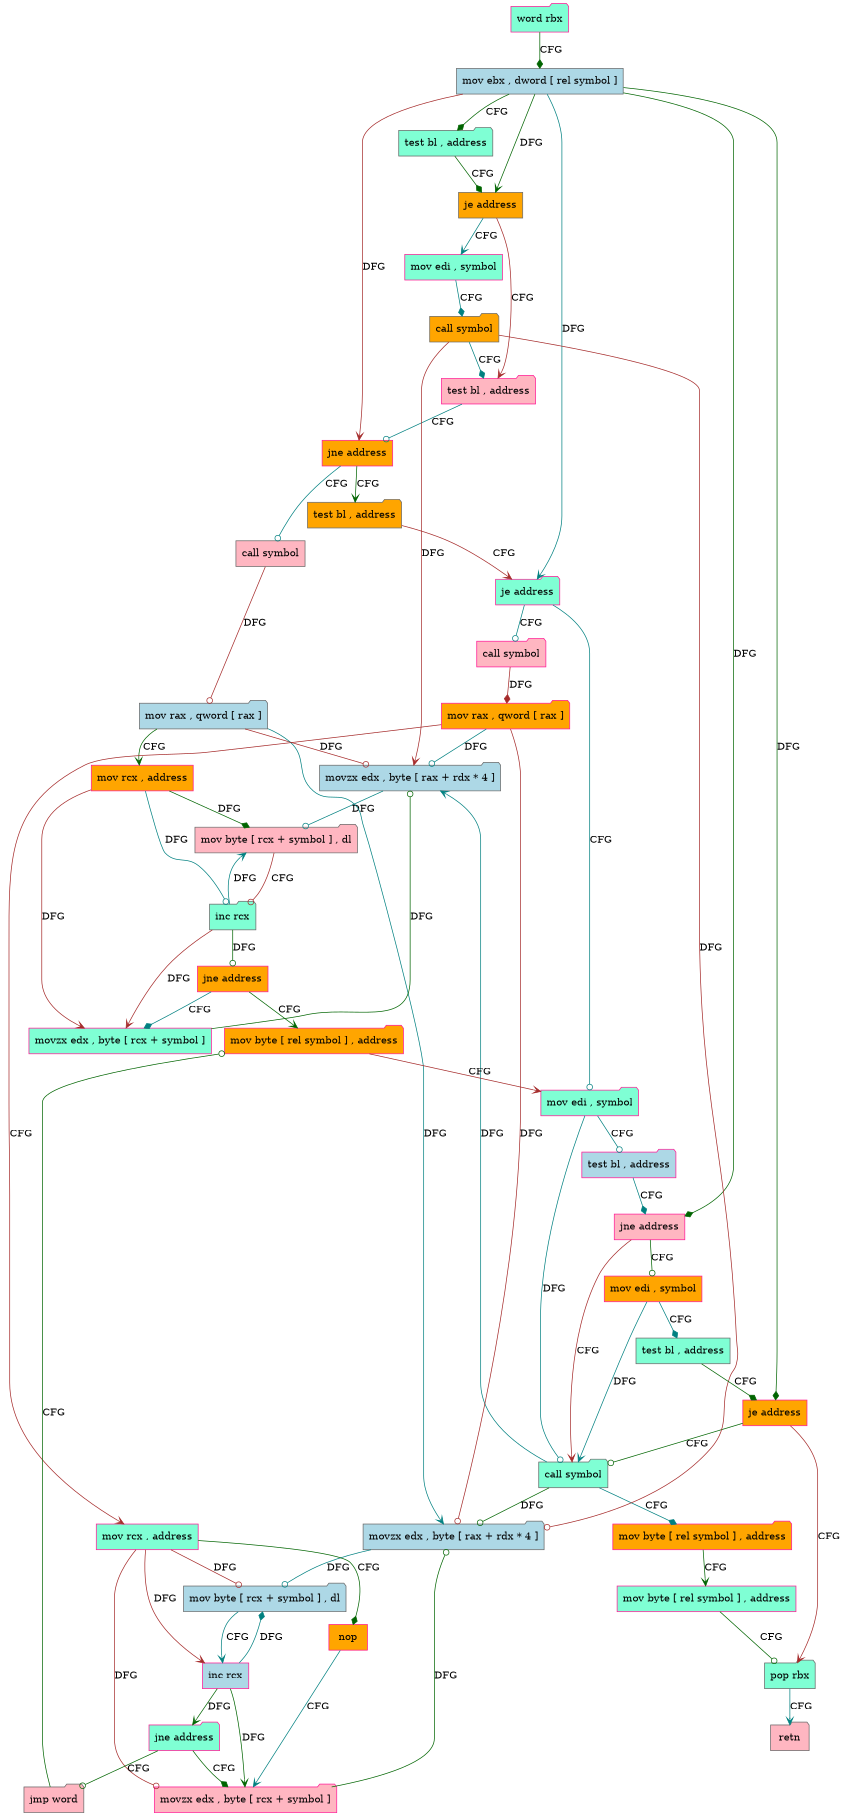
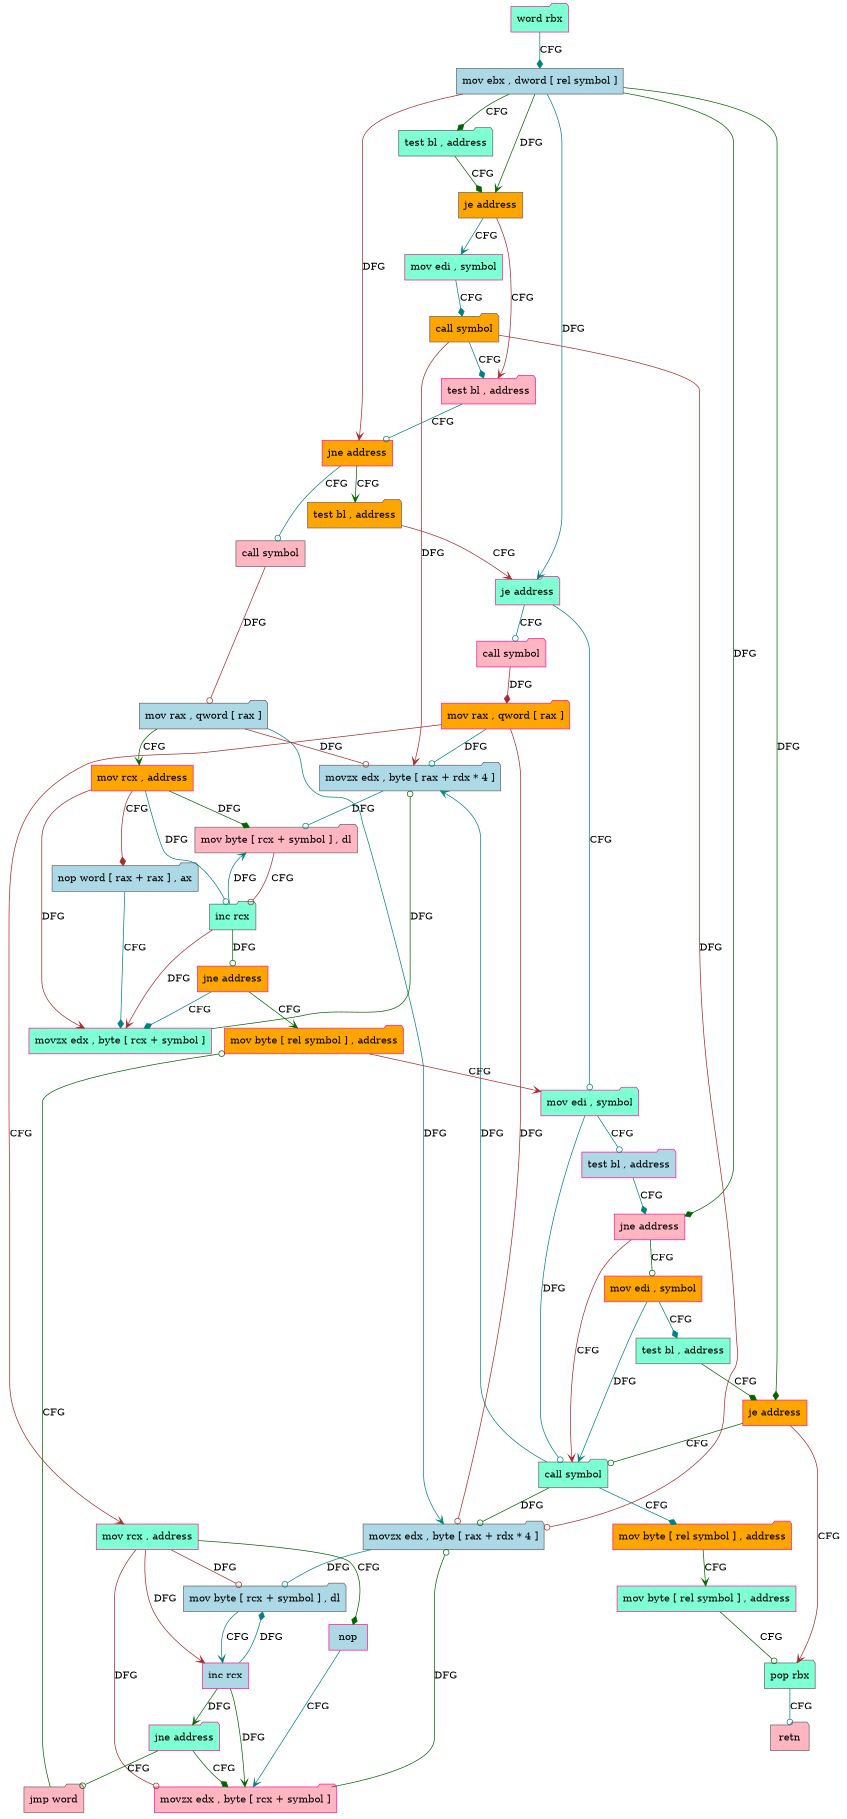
(540, 46) -> (540, 46)
none -> (125, 879)
(348, 1637) -> (348, 1637)
(790, 1704) -> (790, 1704)
